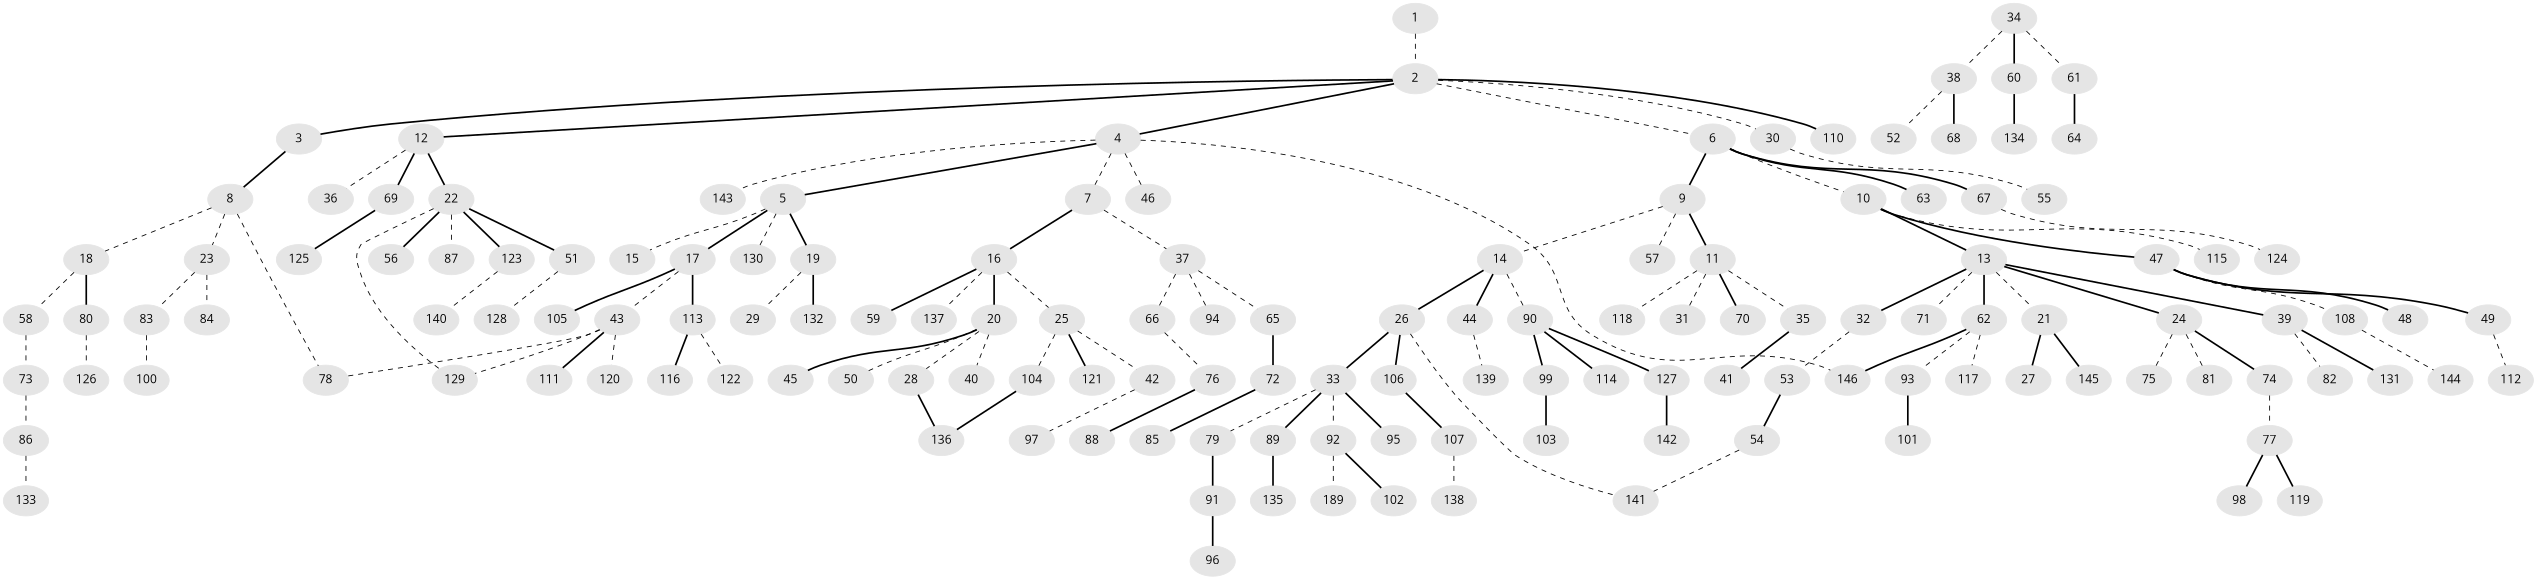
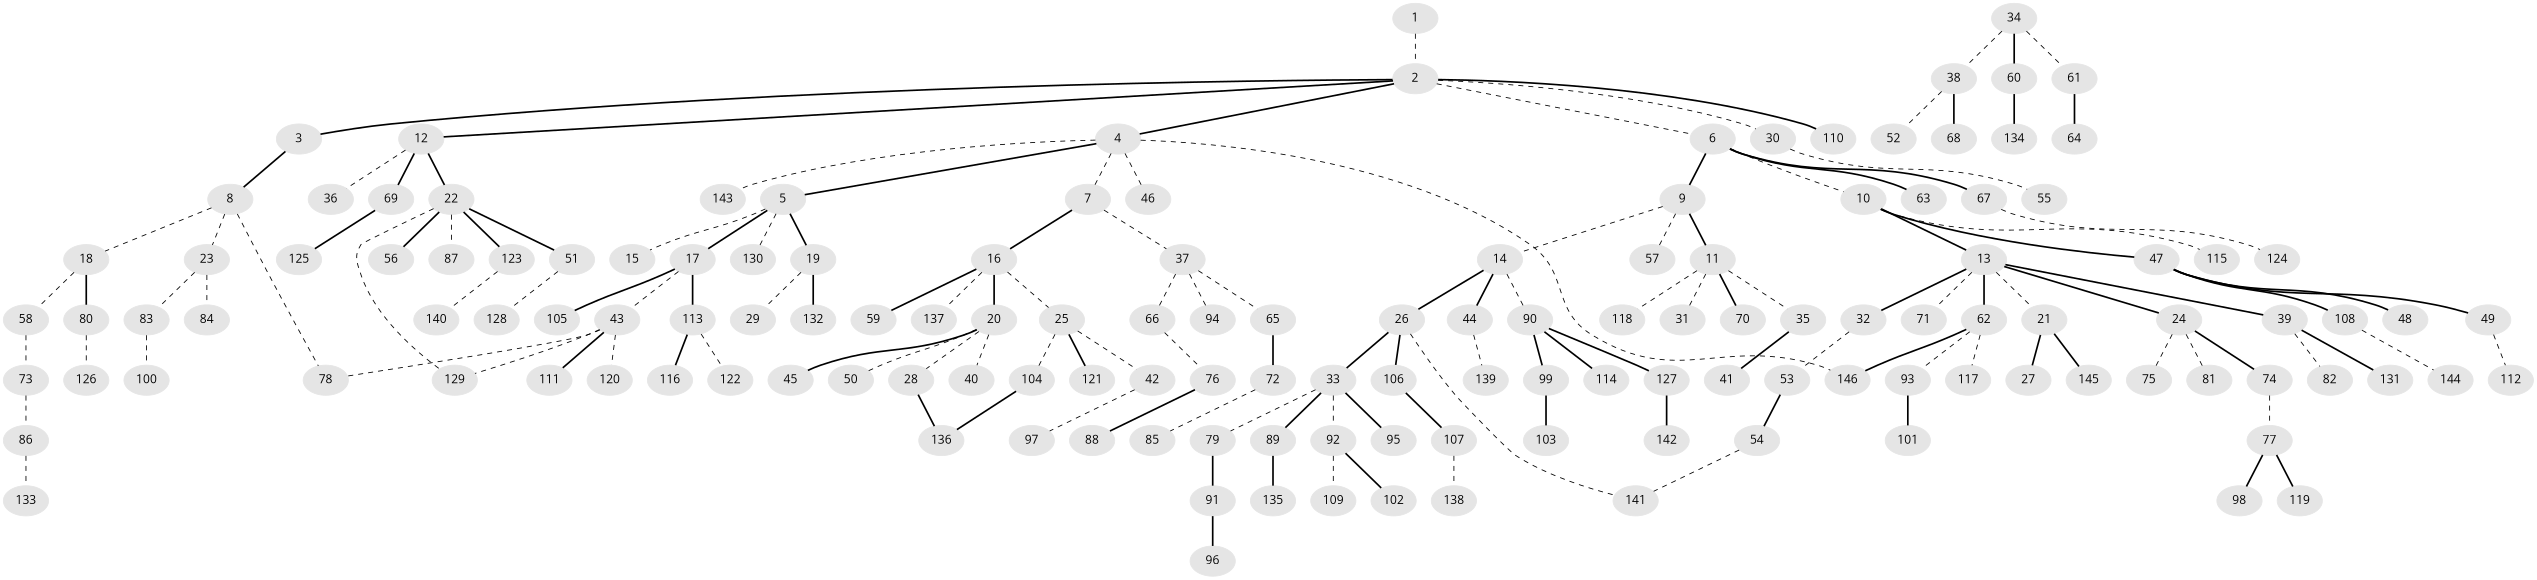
(2251, 290) -> (2251, 290)
(1213, 410) -> (1213, 410)
(1333, 501) -> (1333, 501)
